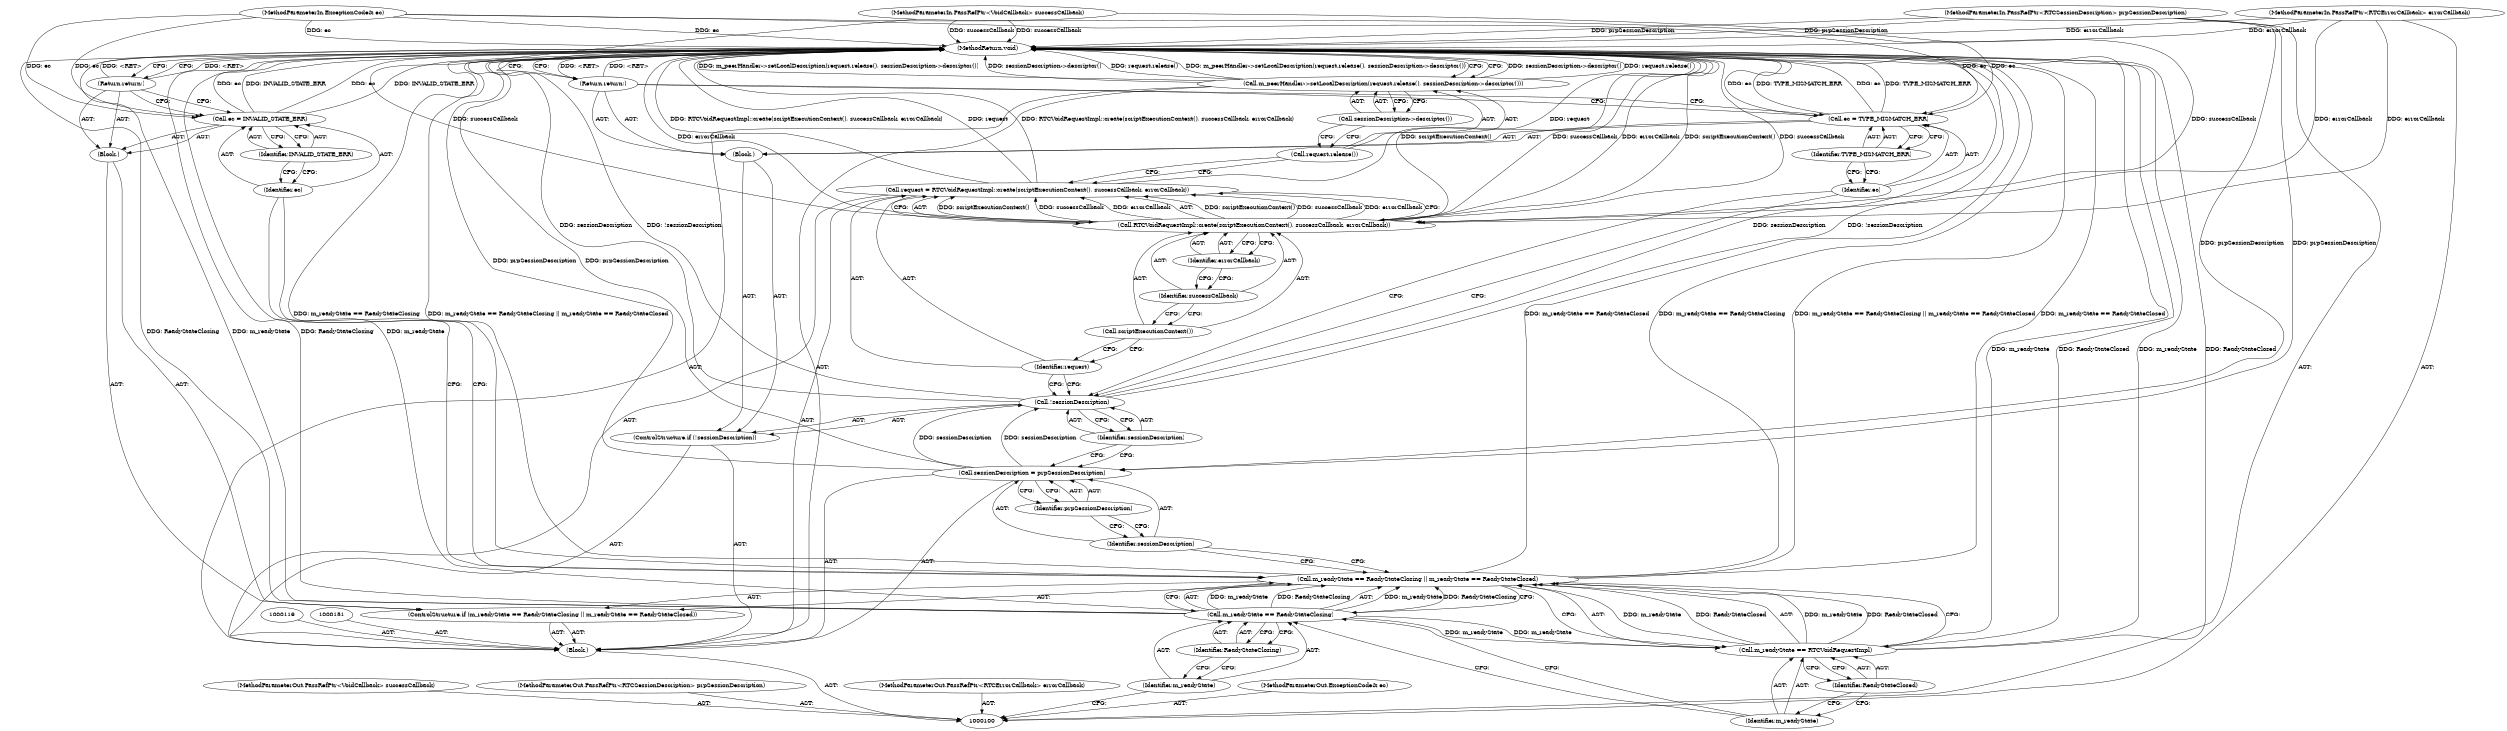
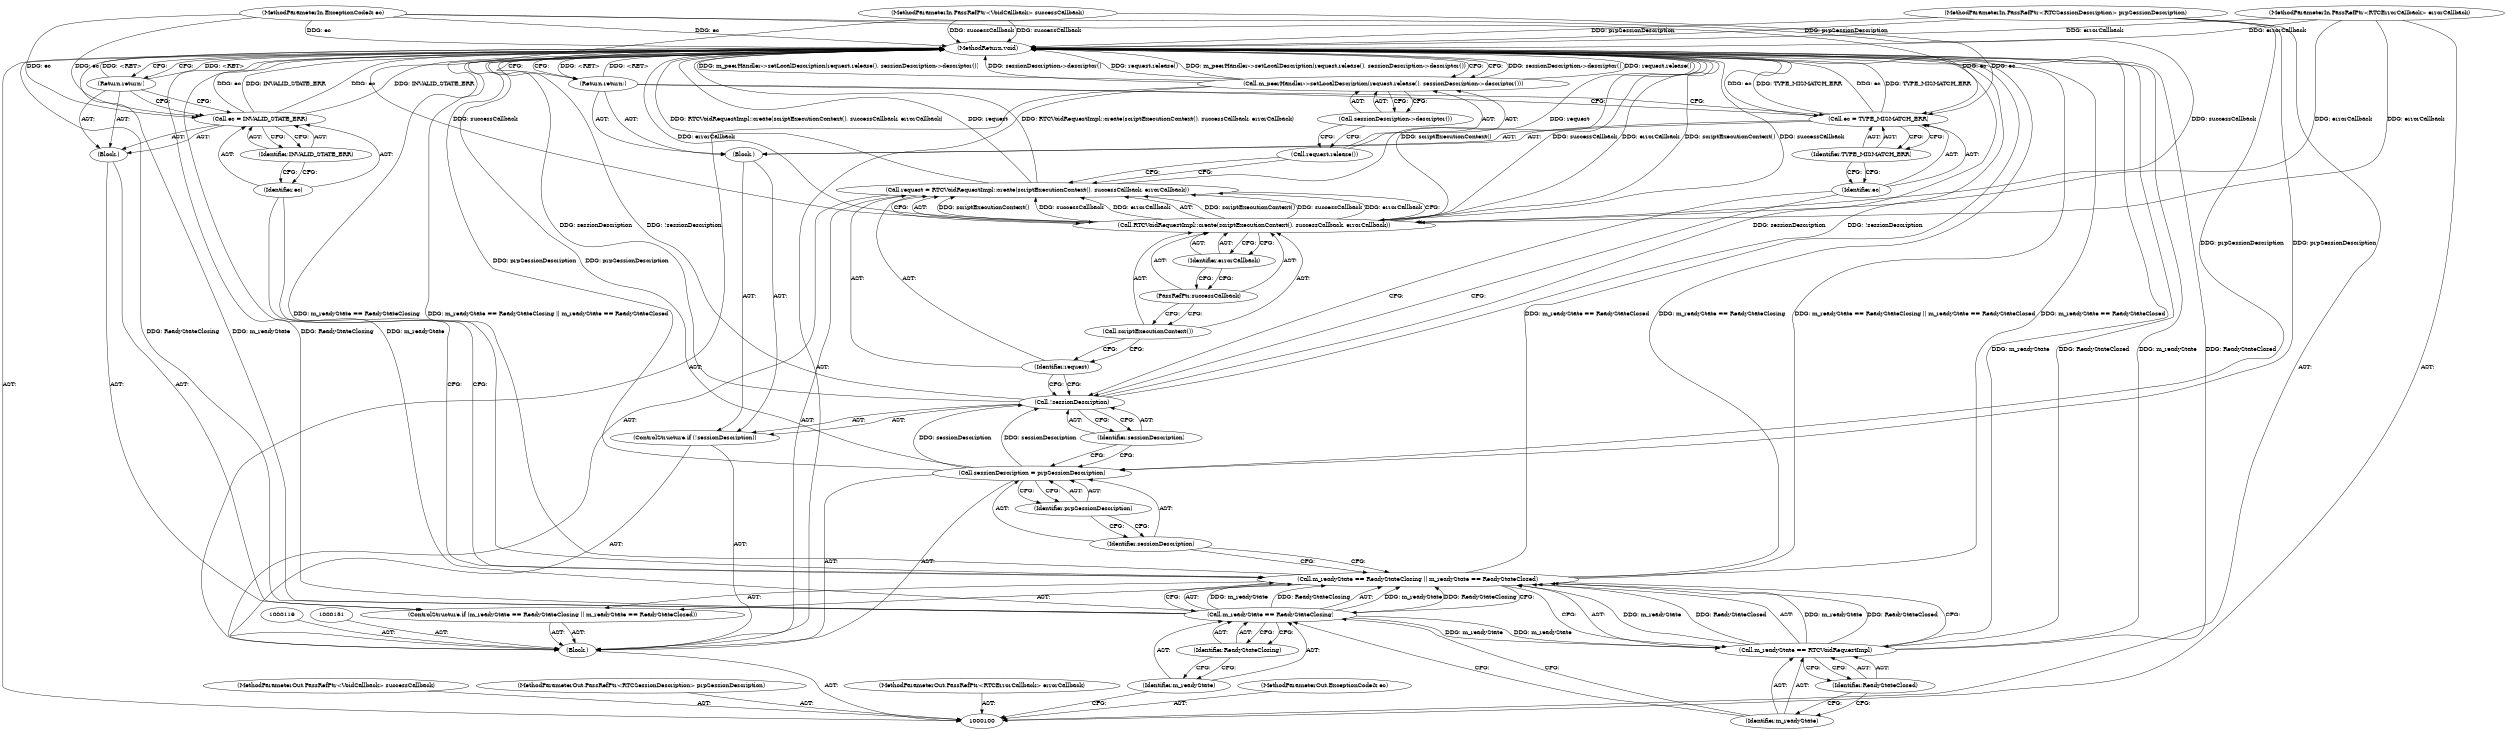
(1198, 296) -> (1198, 296)
none -> (3, 386)
